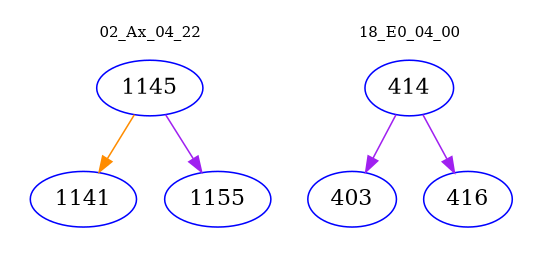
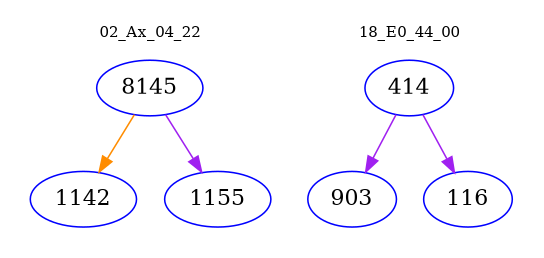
(410, 33) -> (410, 33)
(150, 88) -> (150, 88)
(83, 199) -> (83, 199)
(352, 199) -> (352, 199)
(468, 199) -> (468, 199)
